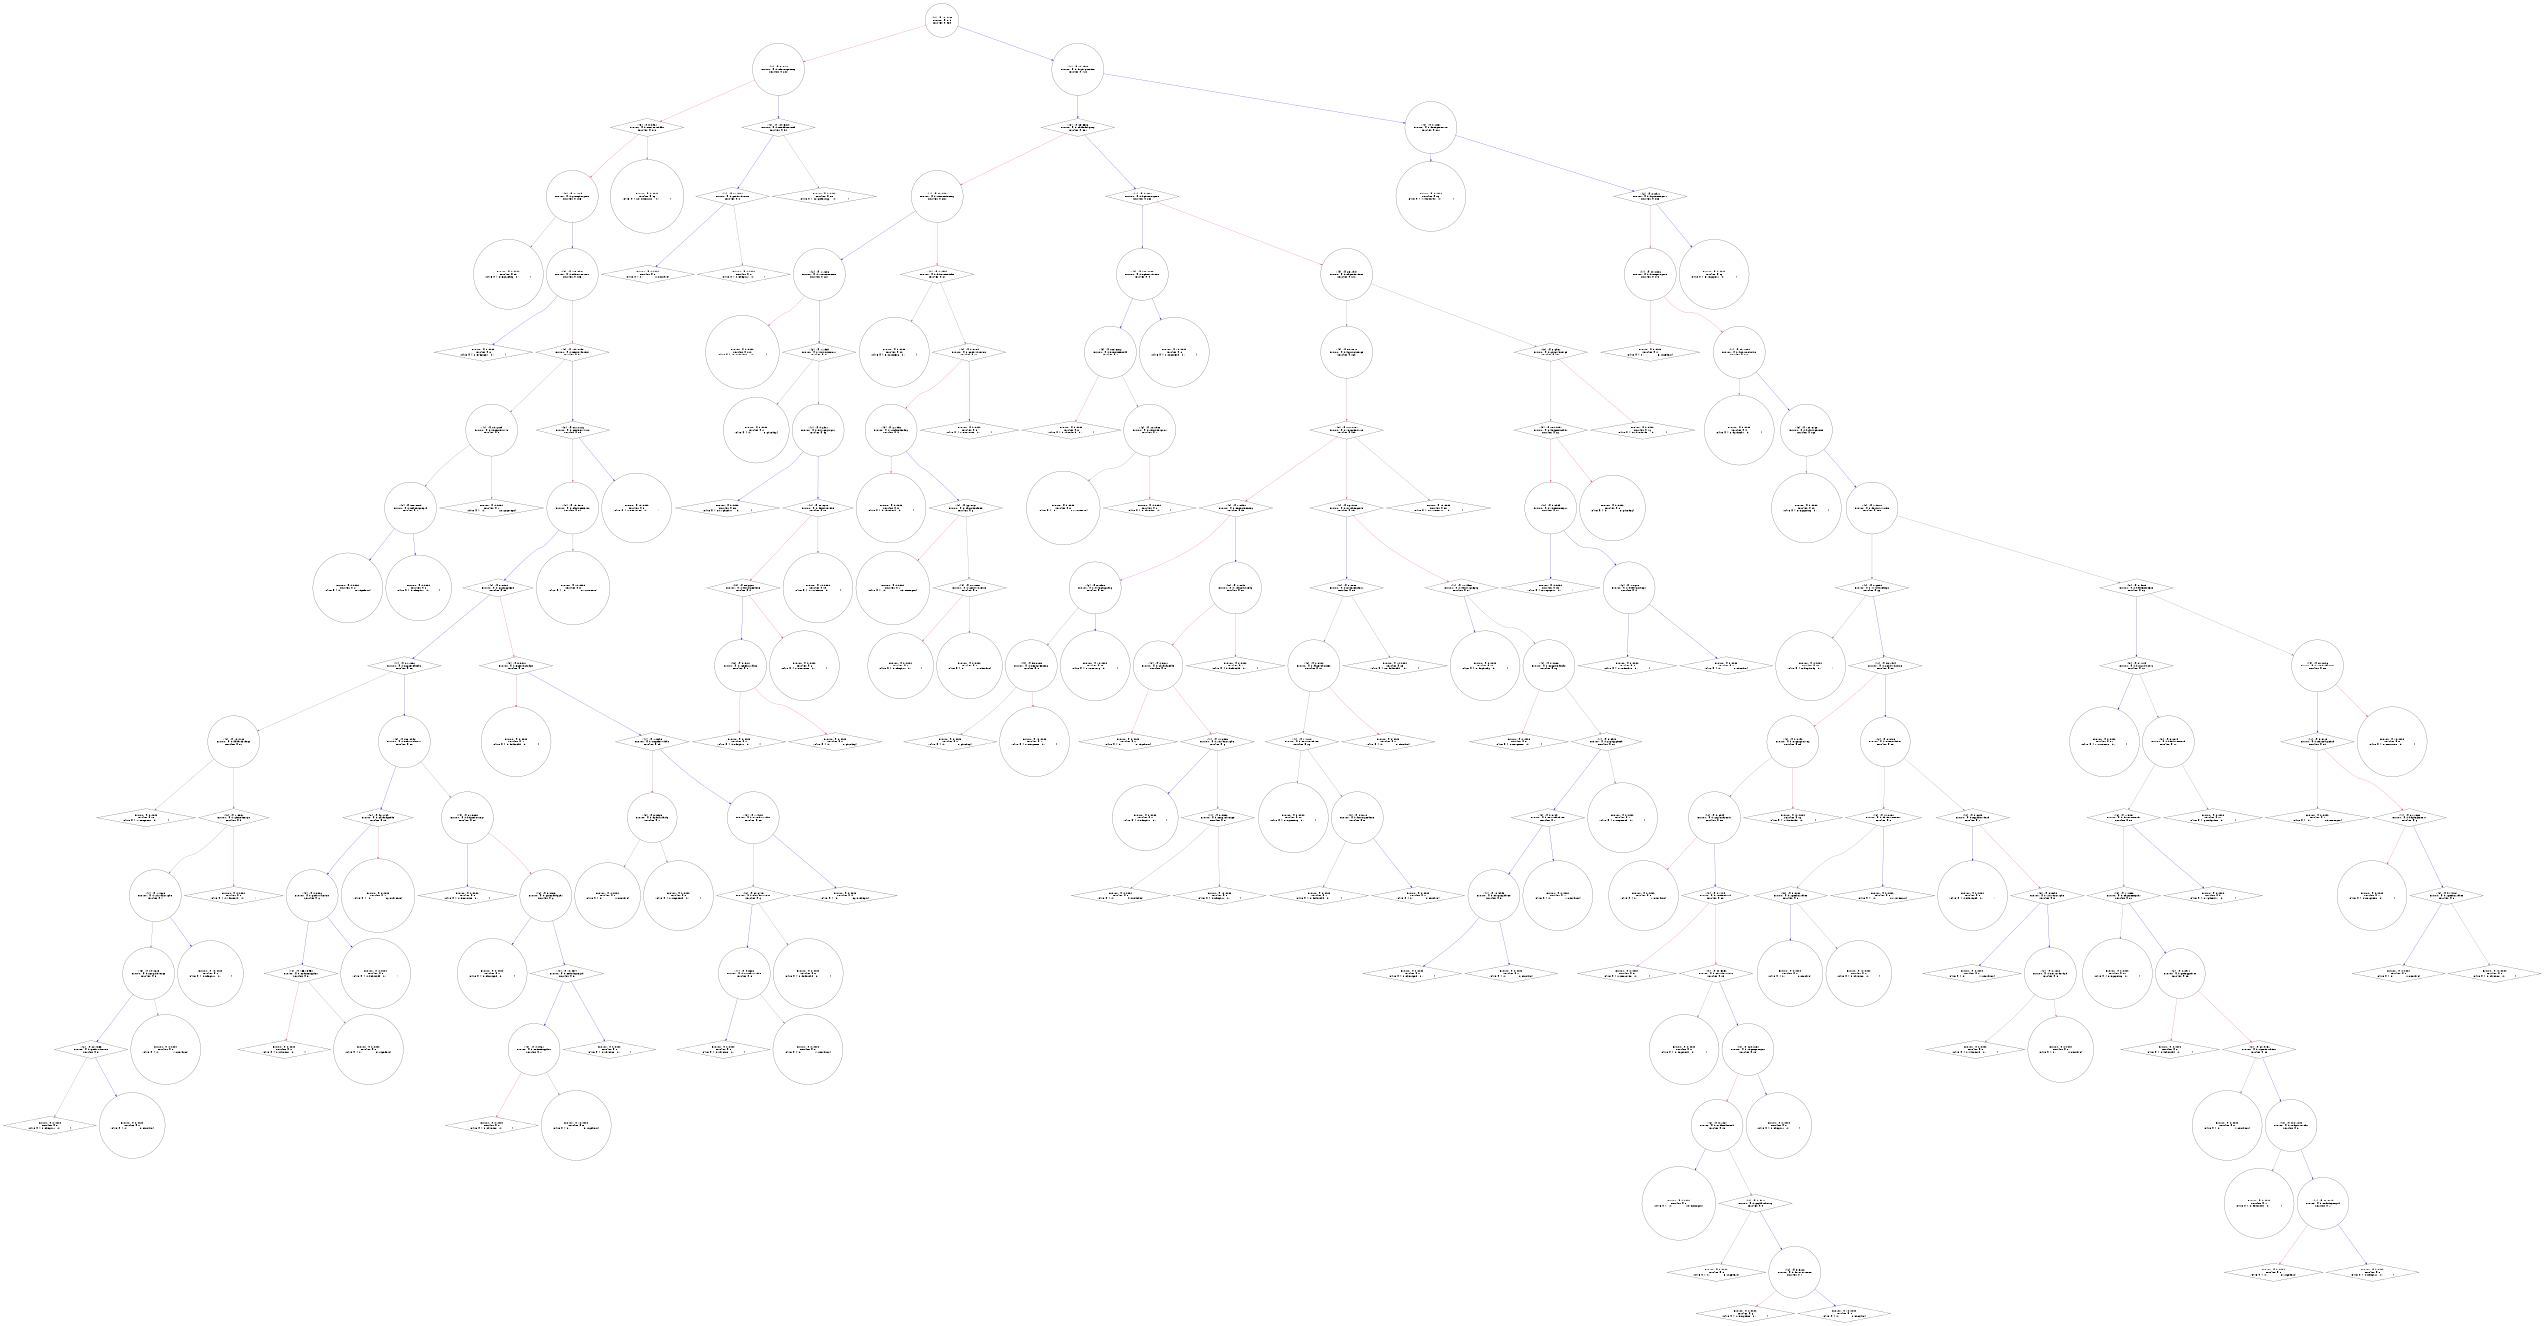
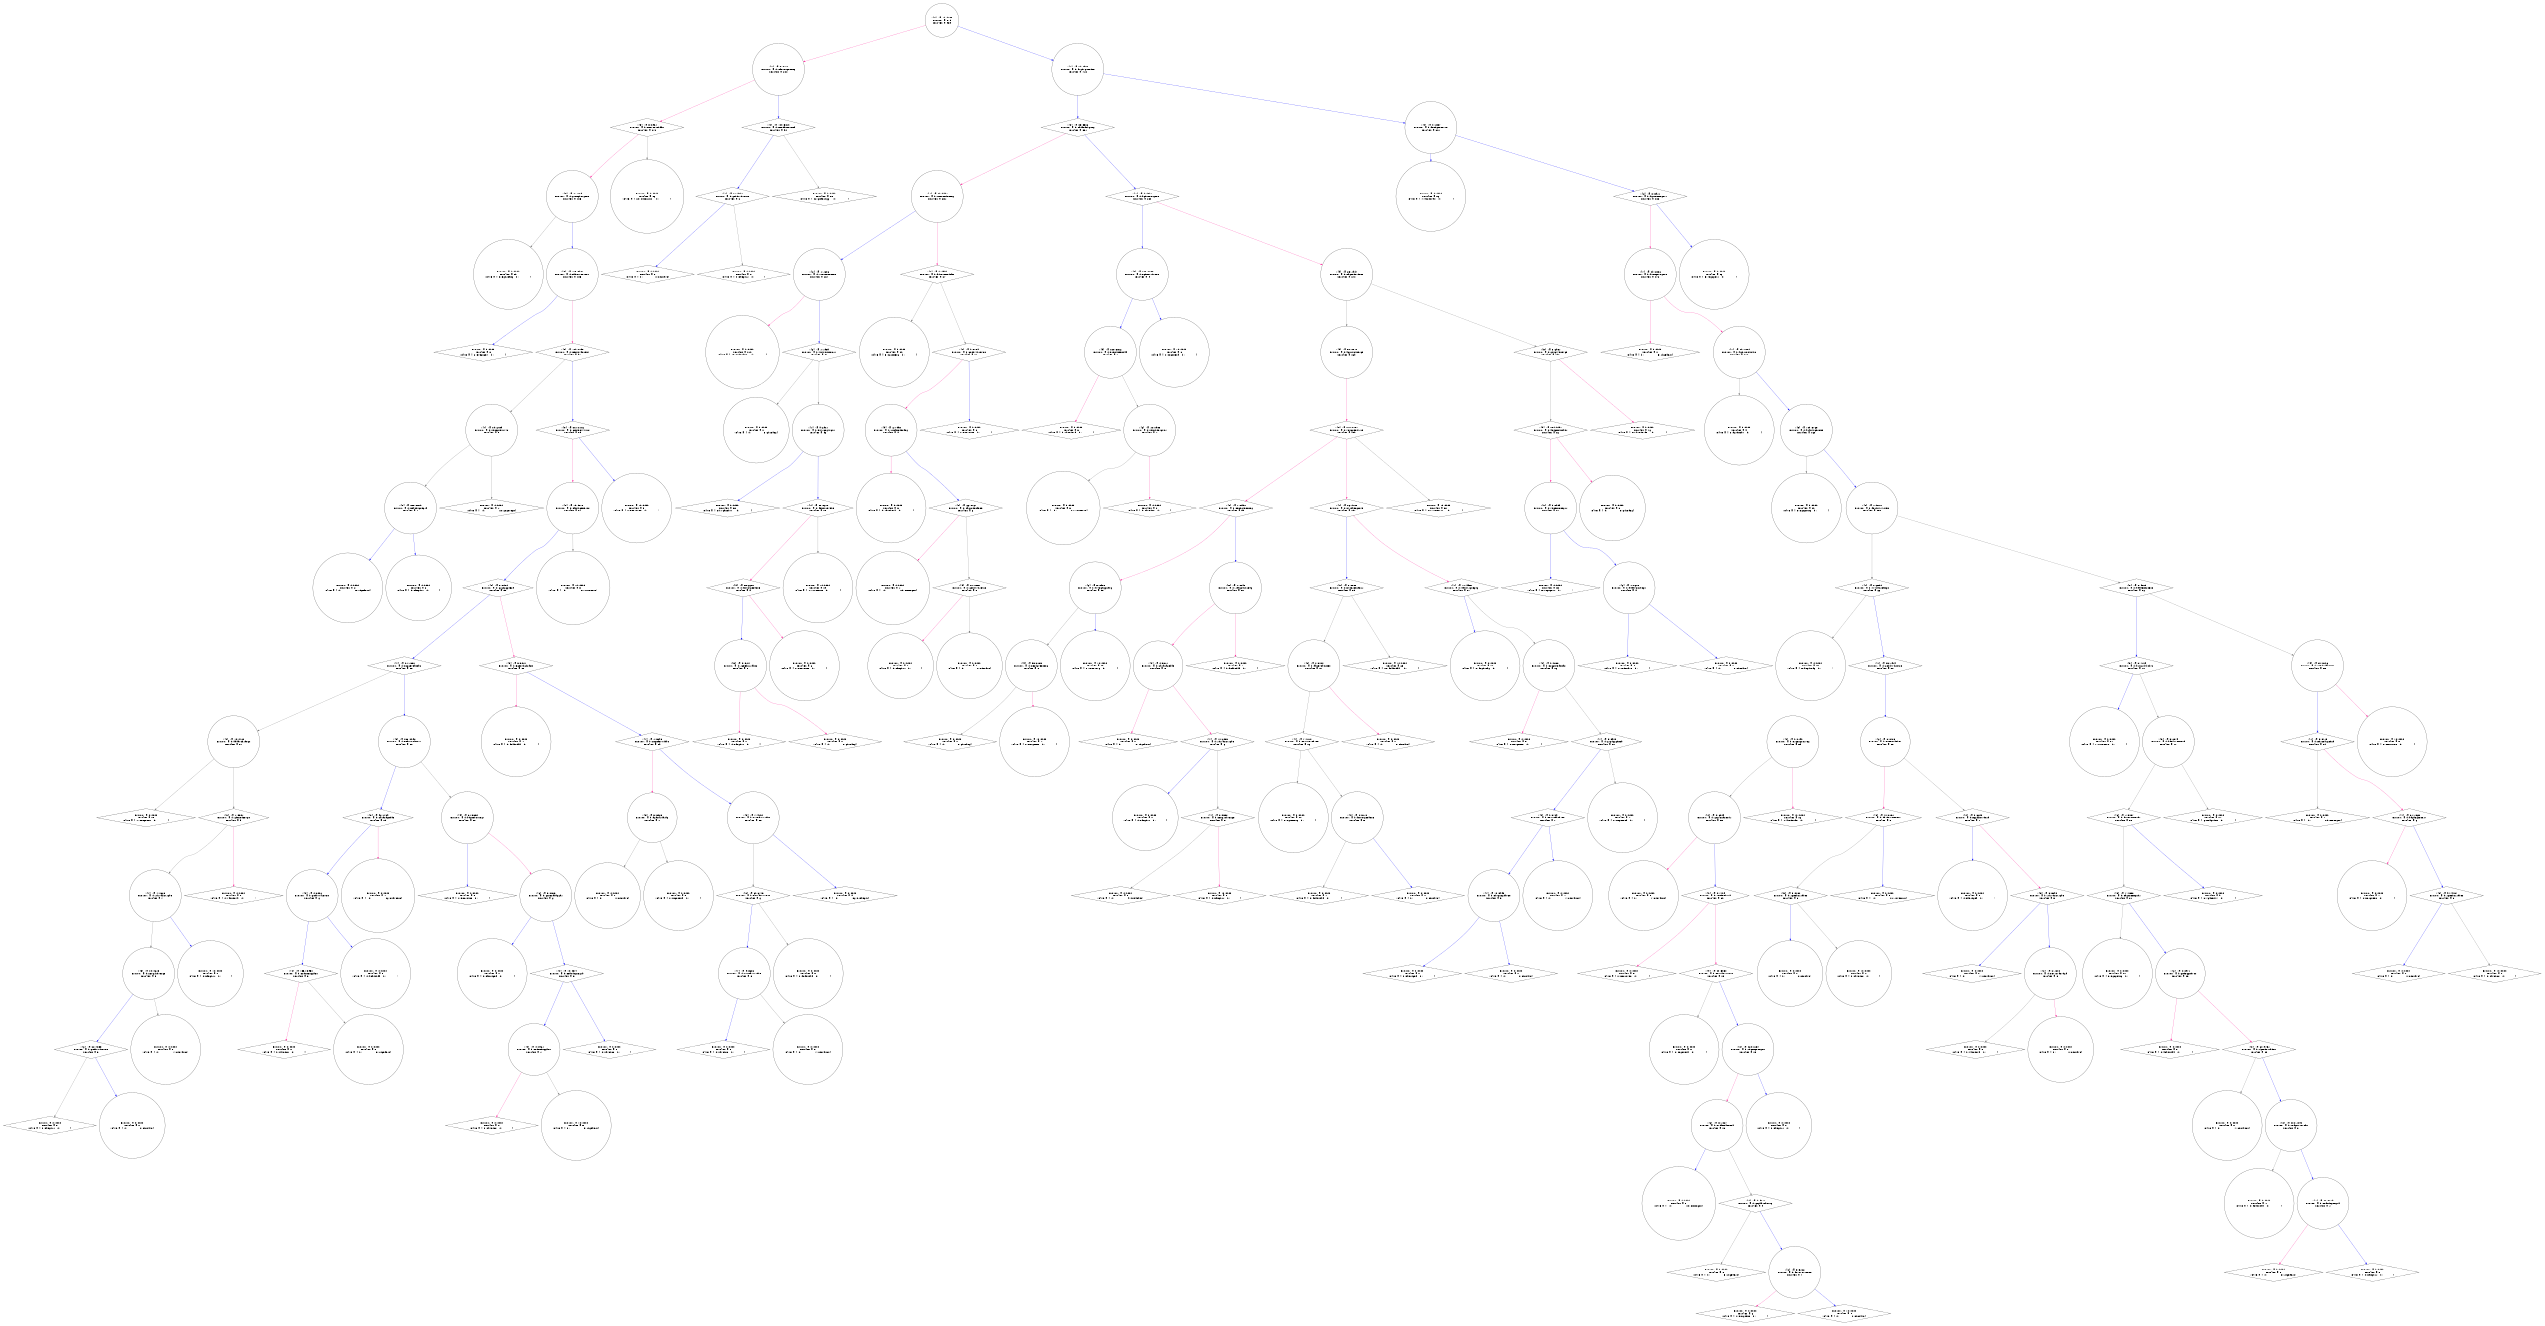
(1847, 700) -> none
